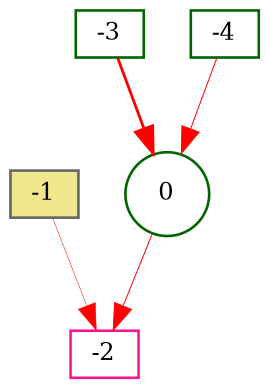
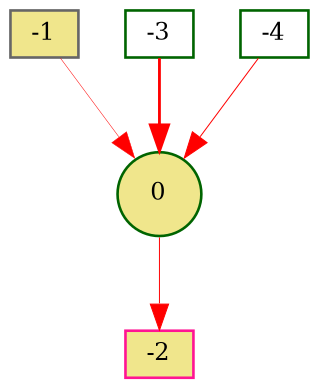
(167, 194) -> (159, 194)
(70, 262) -> (90, 97)
(105, 354) -> (159, 354)
